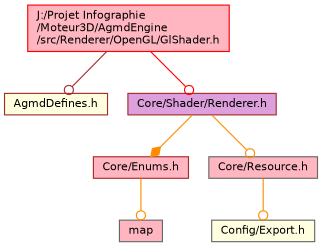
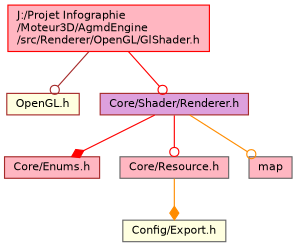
(56, 104) -> (43, 104)
(176, 131) -> (119, 133)
(229, 133) -> (174, 131)
(141, 195) -> (219, 133)
(263, 195) -> (174, 193)
